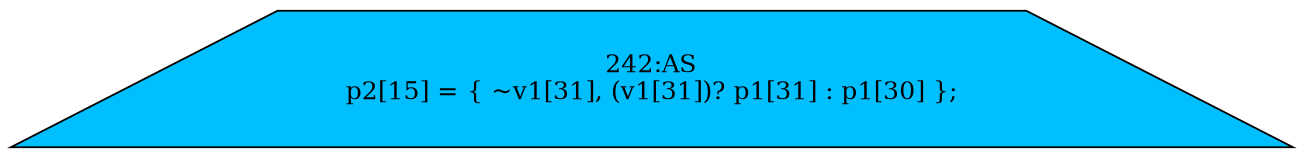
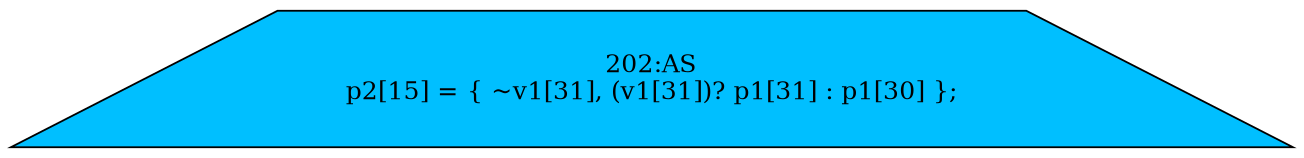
(652, 79) -> (652, 79)
